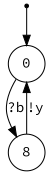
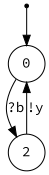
(27, 153) -> (27, 153)
